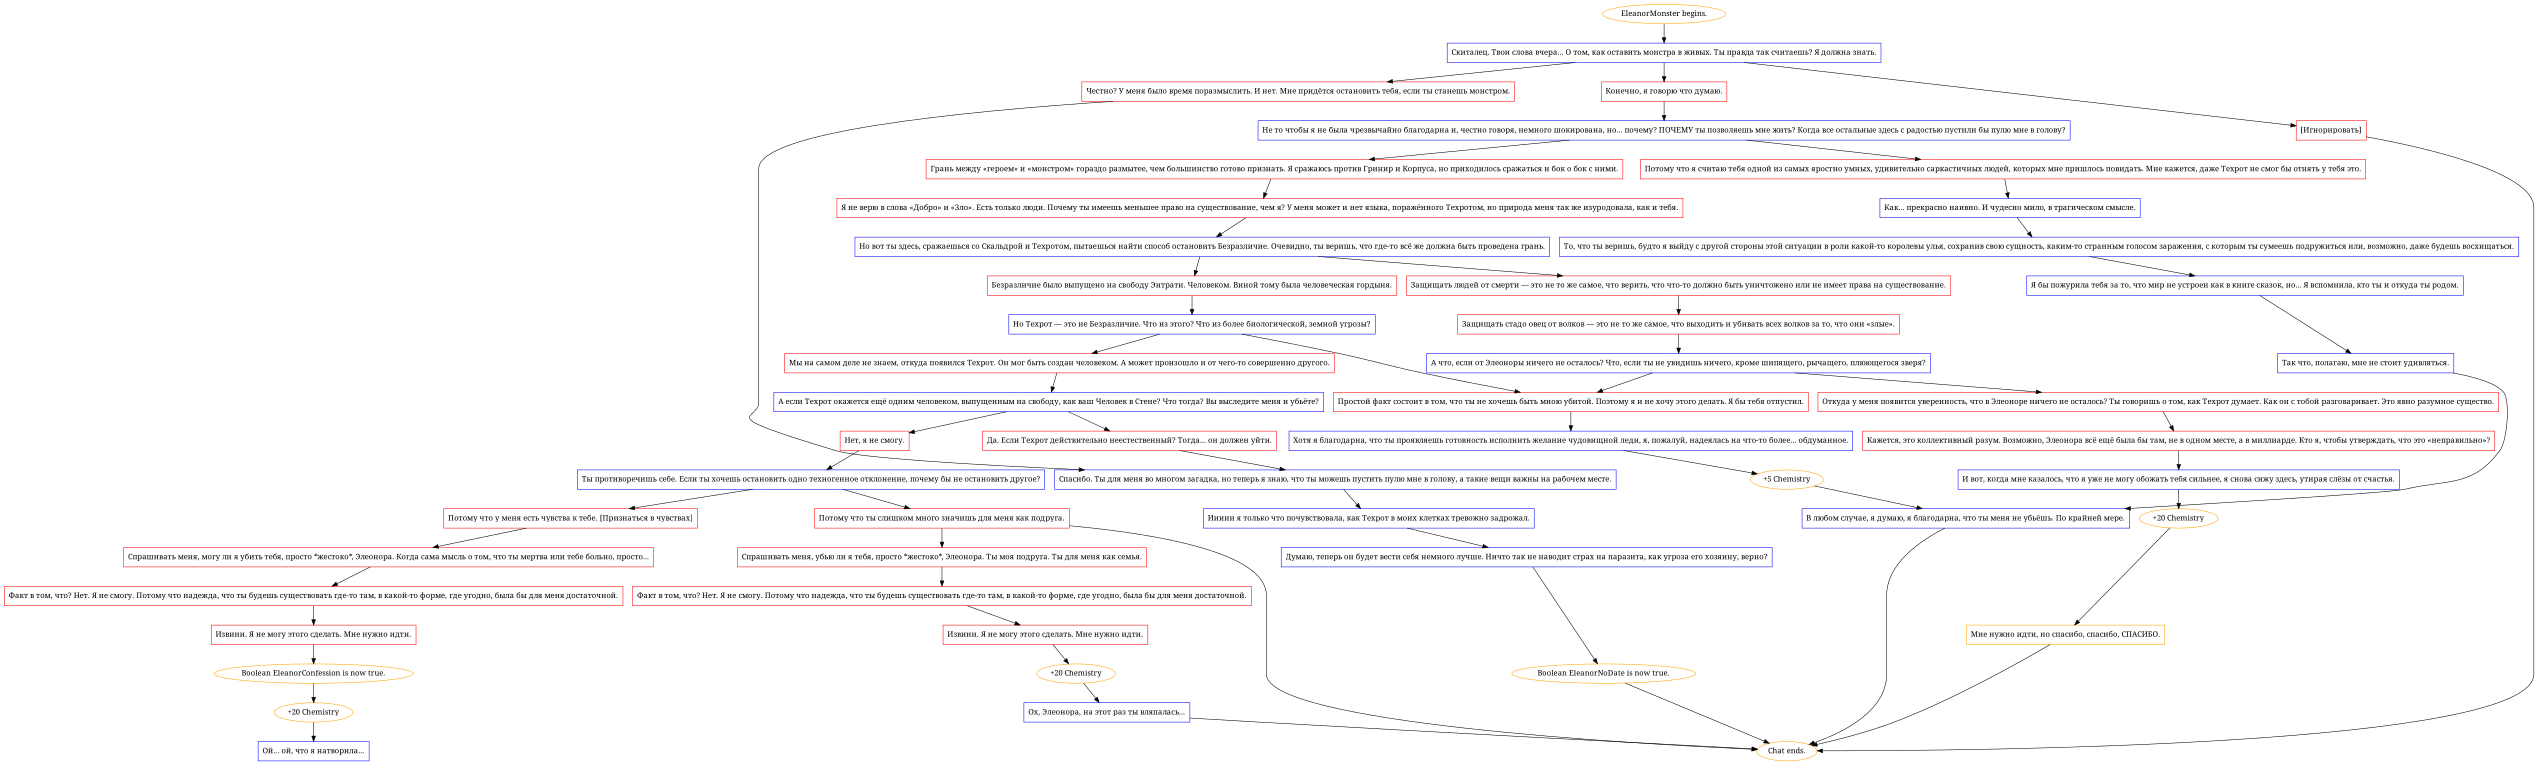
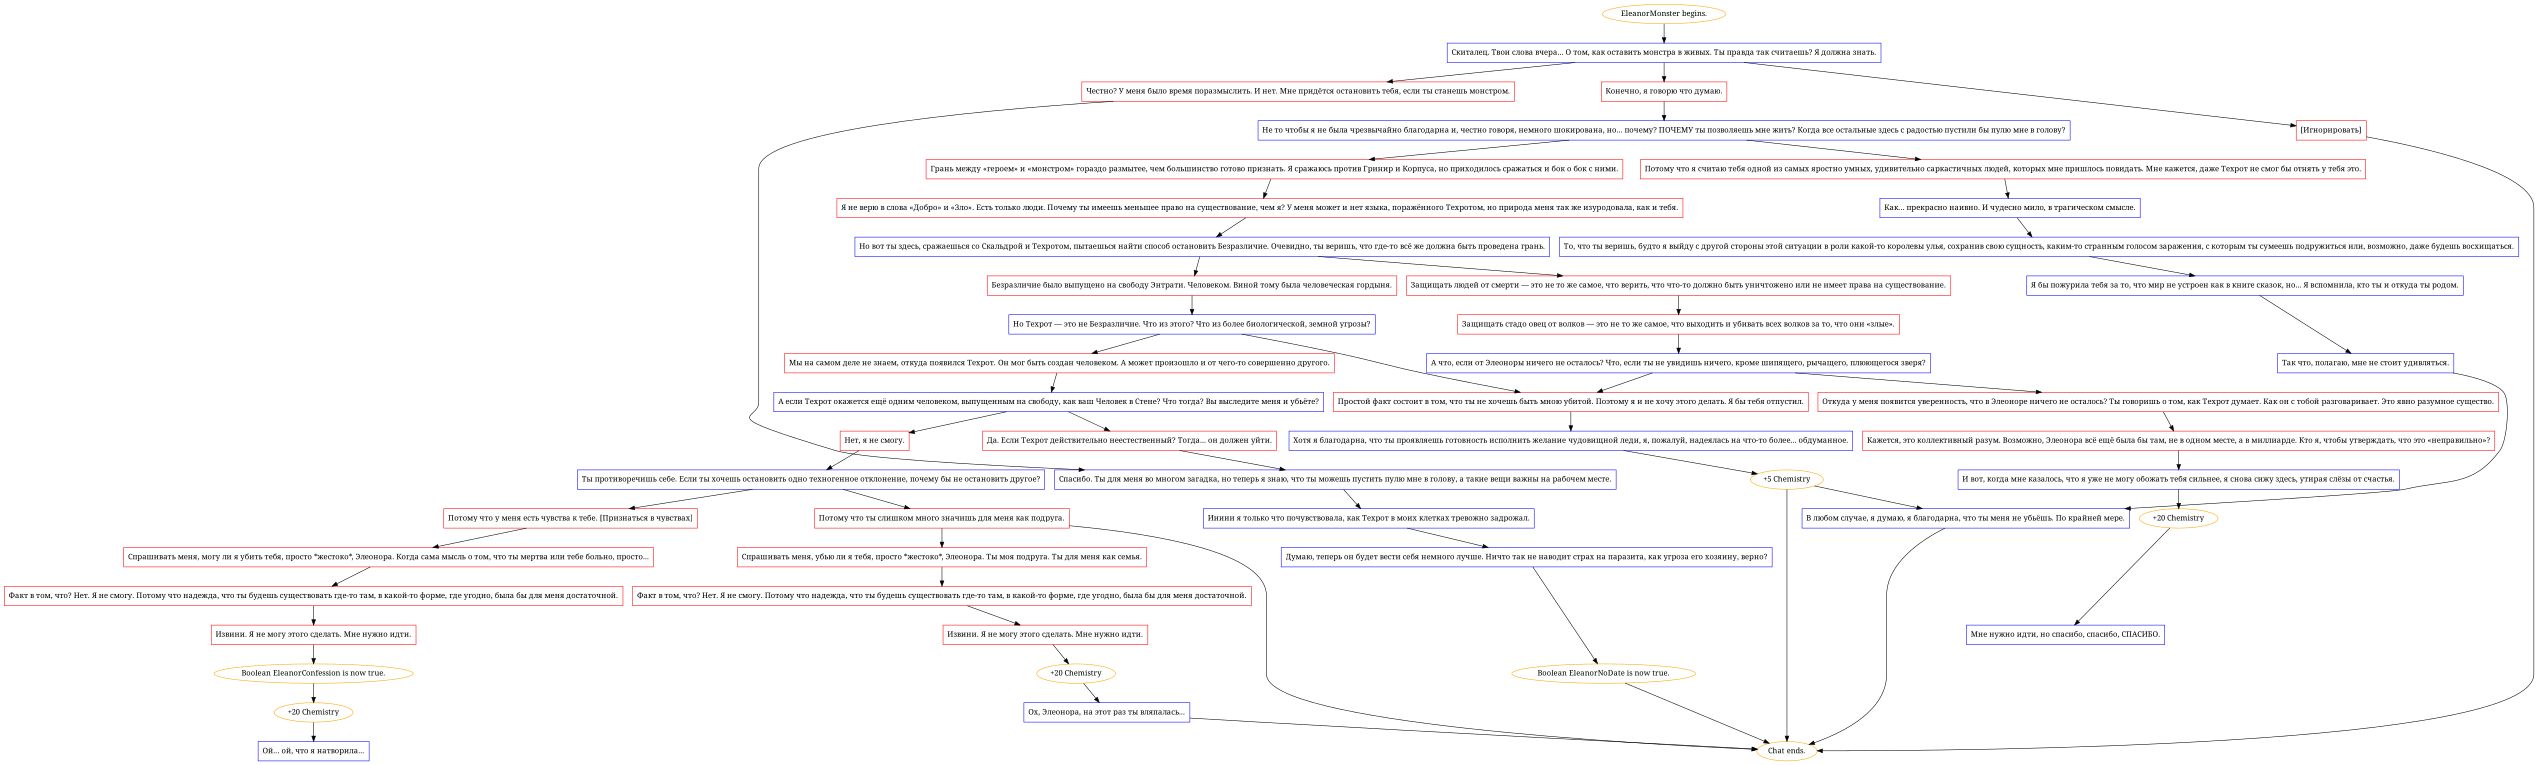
(2066, 635) -> (2066, 635)
(1937, 704) -> (1787, 613)
